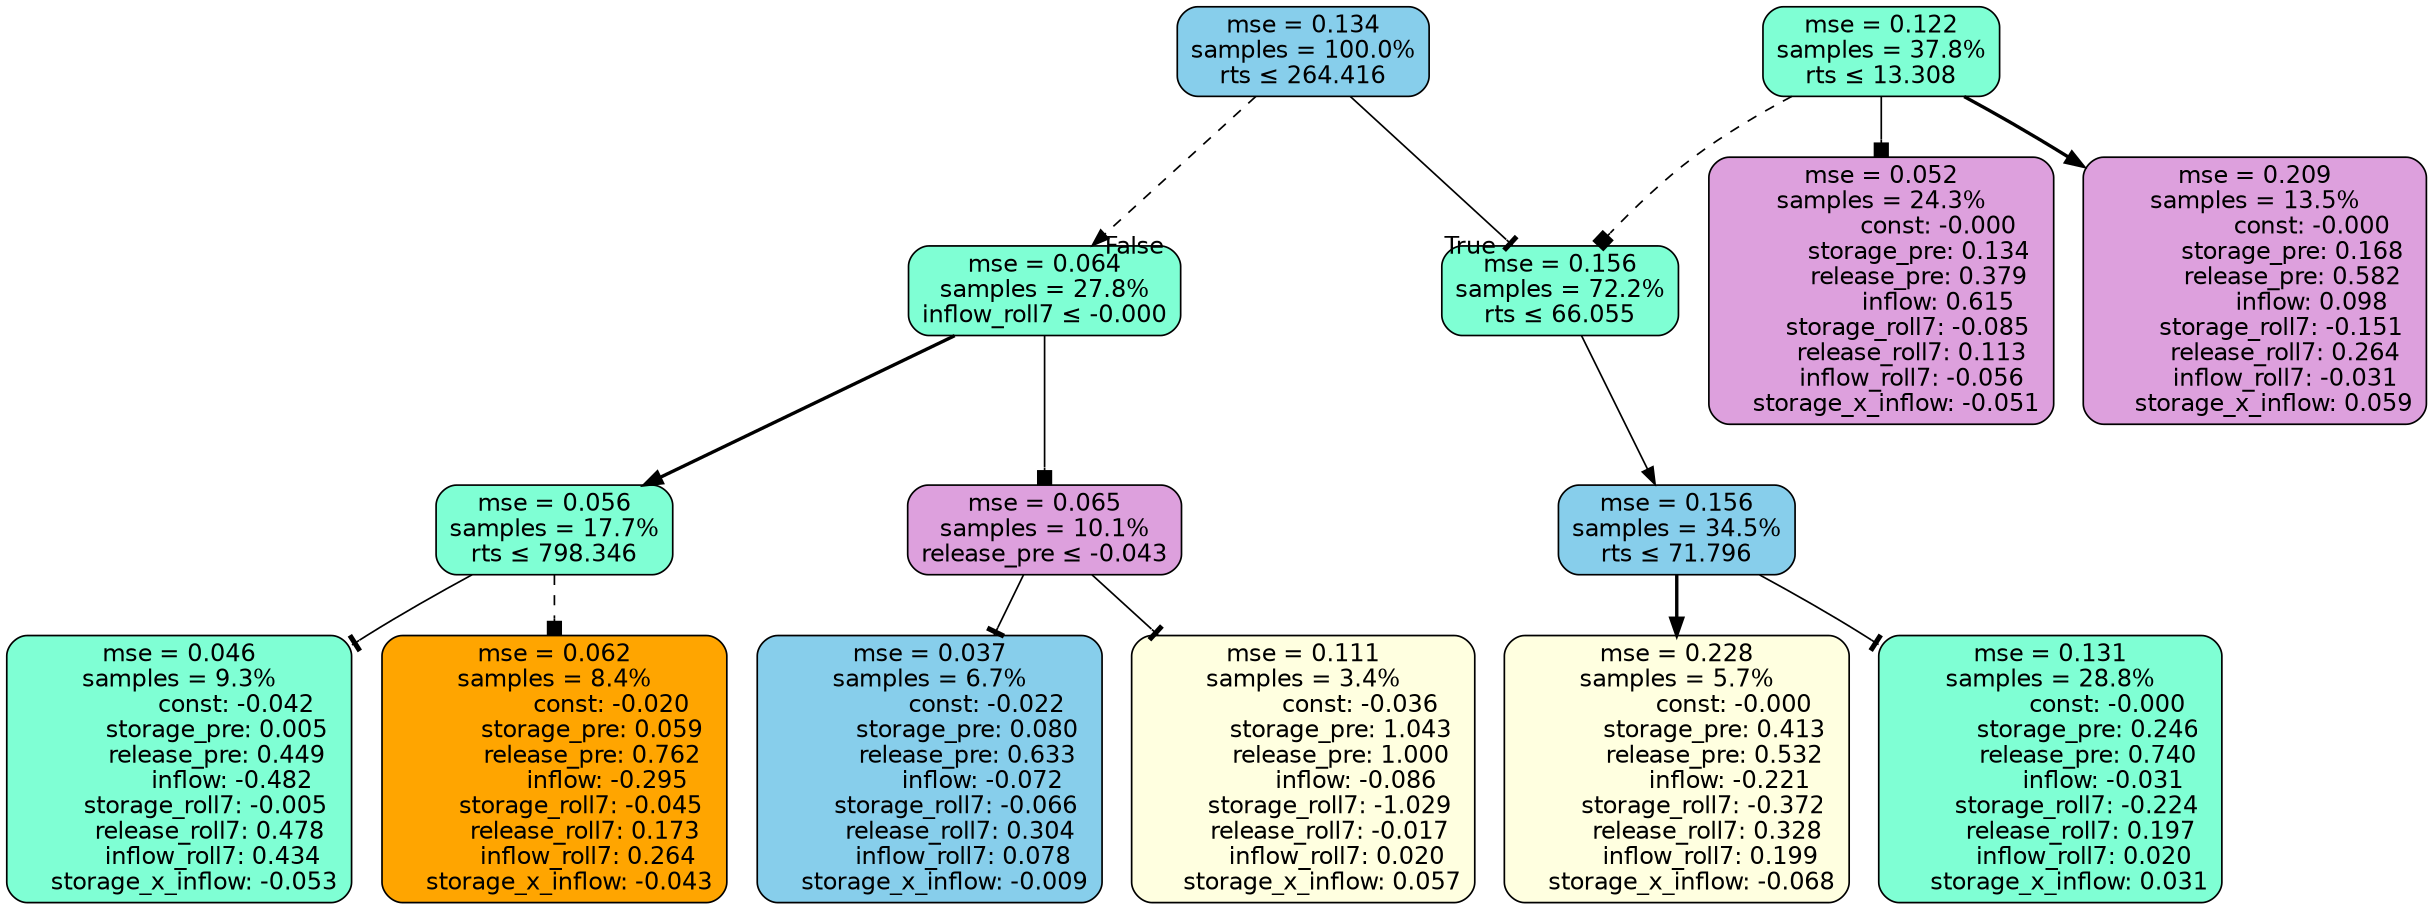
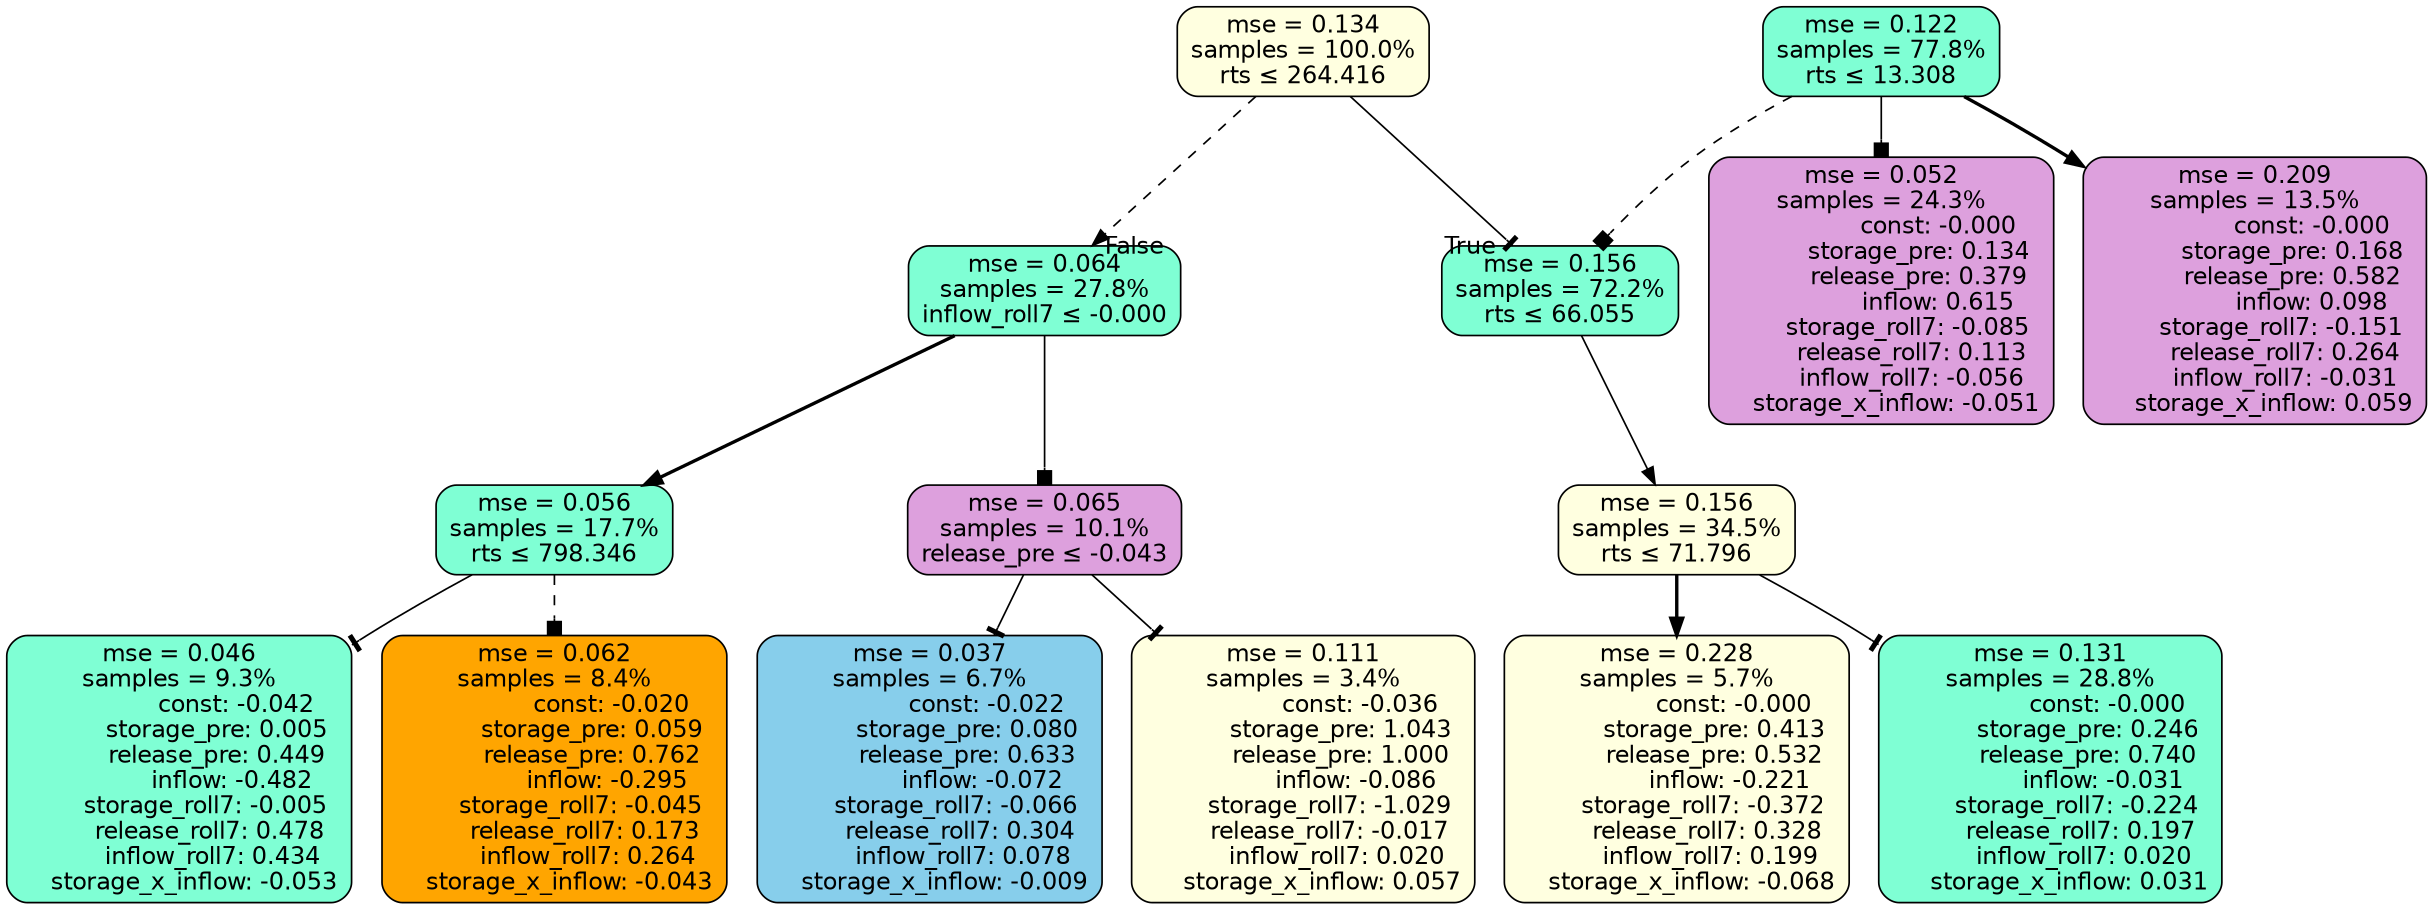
(1303, 52) -> (1303, 52)
(1881, 52) -> (1881, 52)
(1677, 530) -> (1677, 530)
